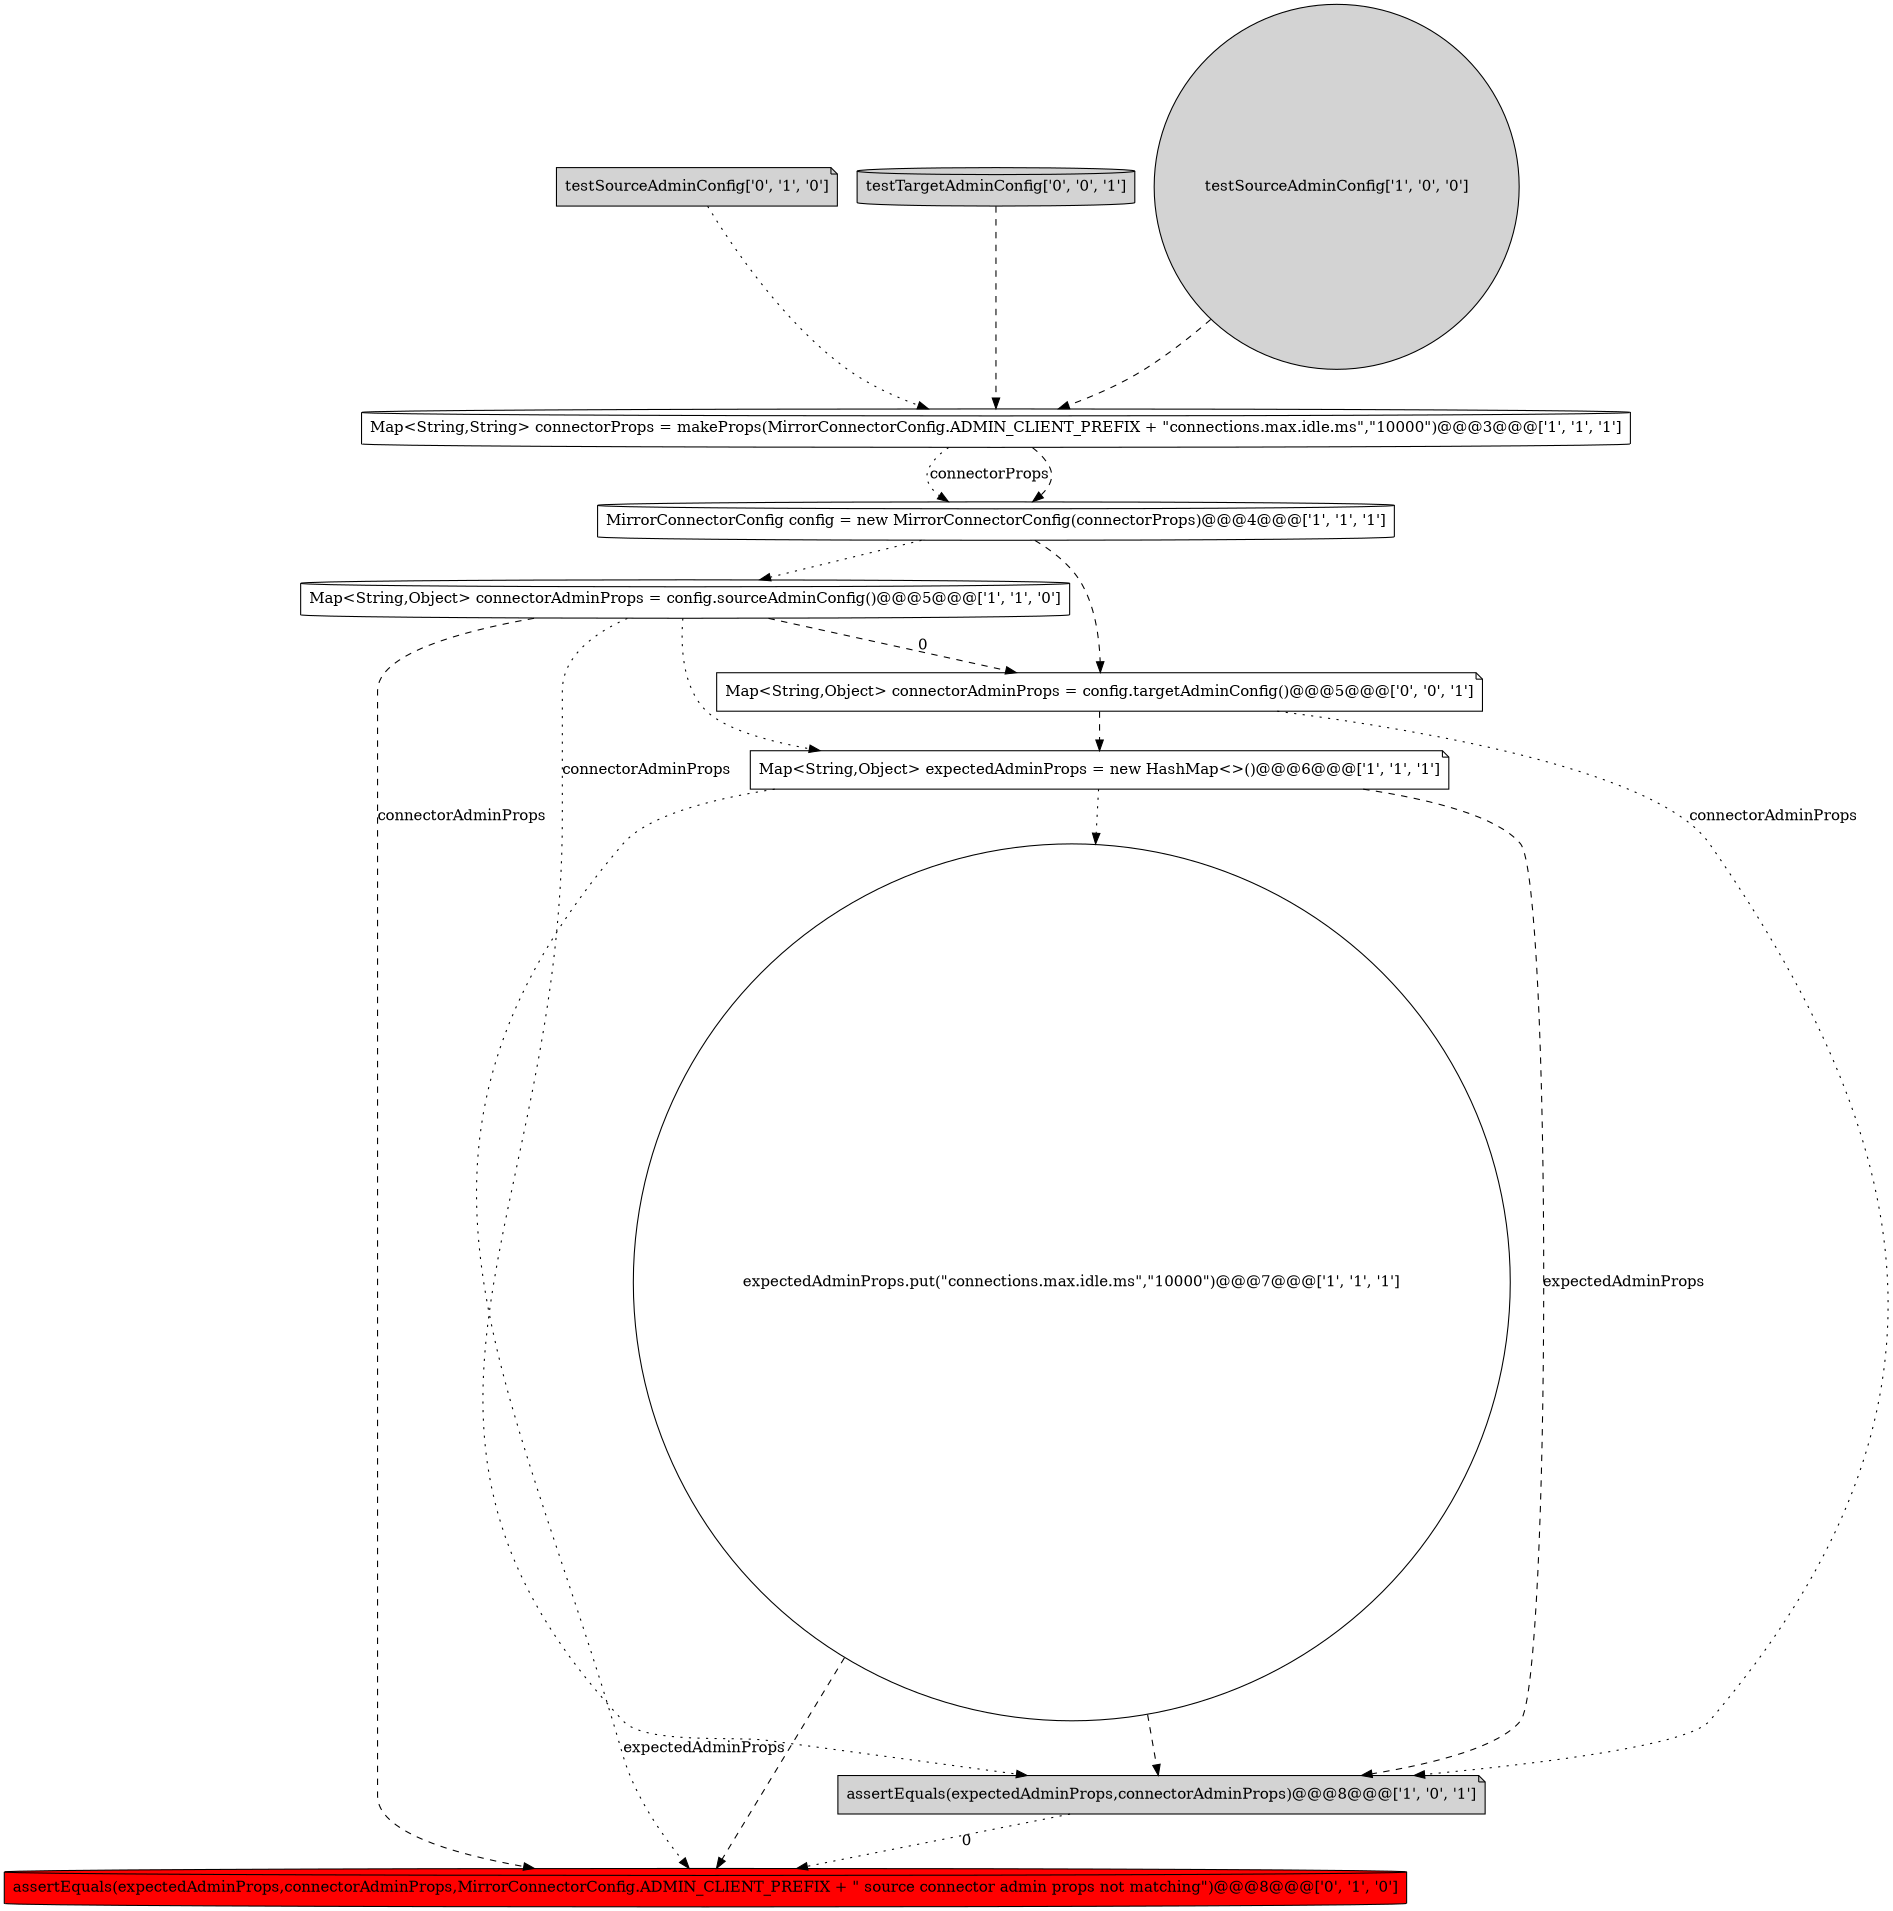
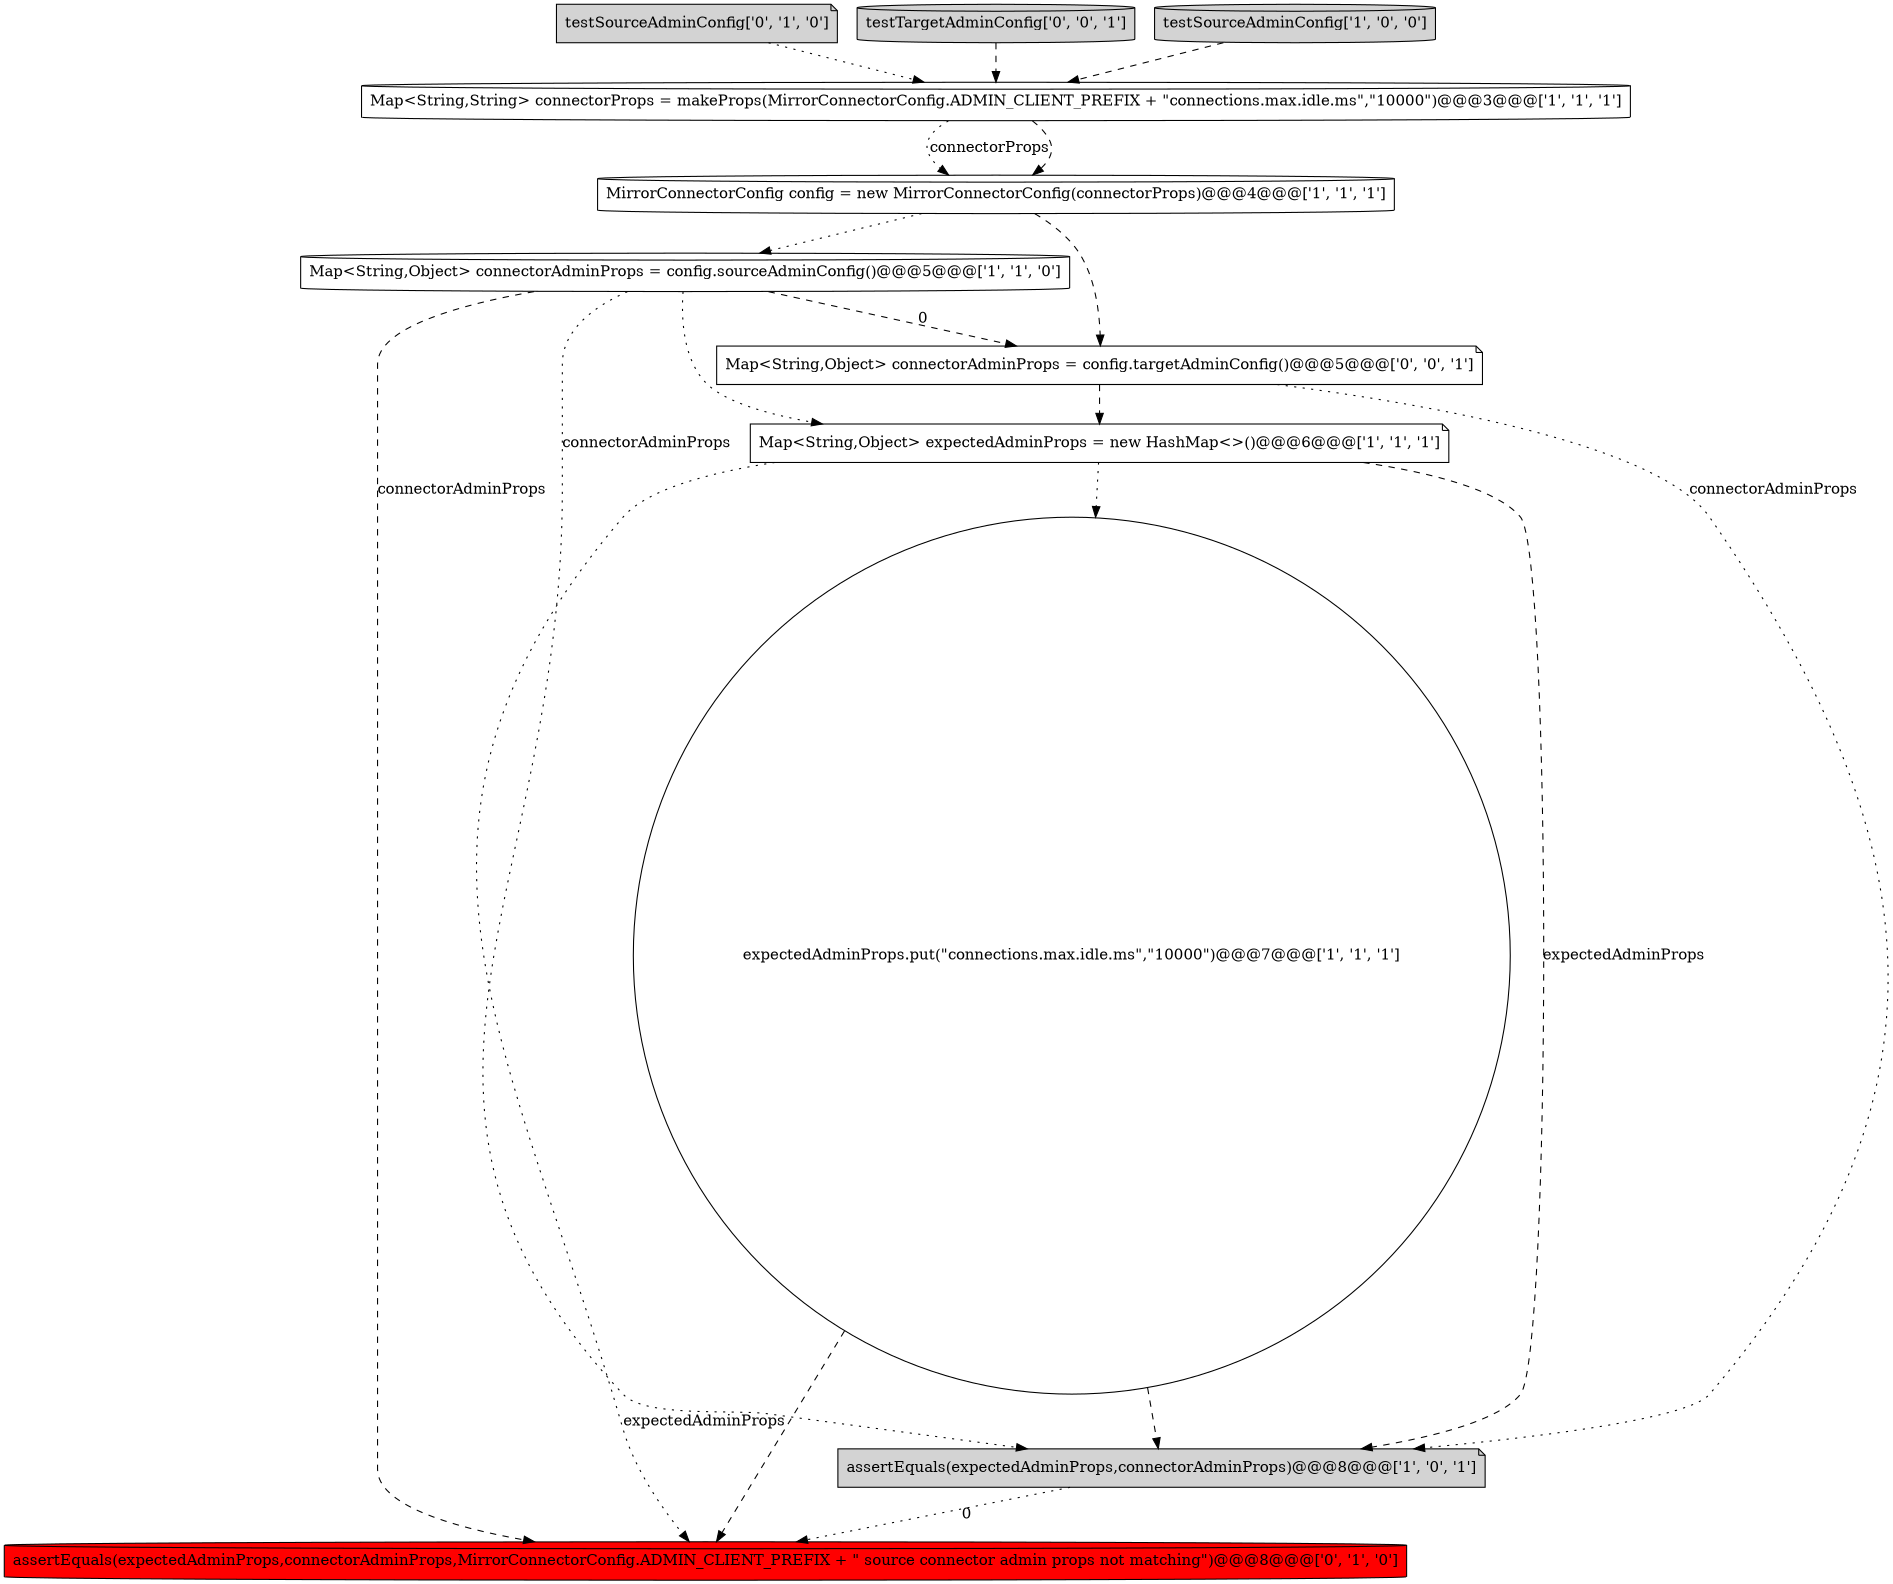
(1337, 187) -> (1295, 23)
